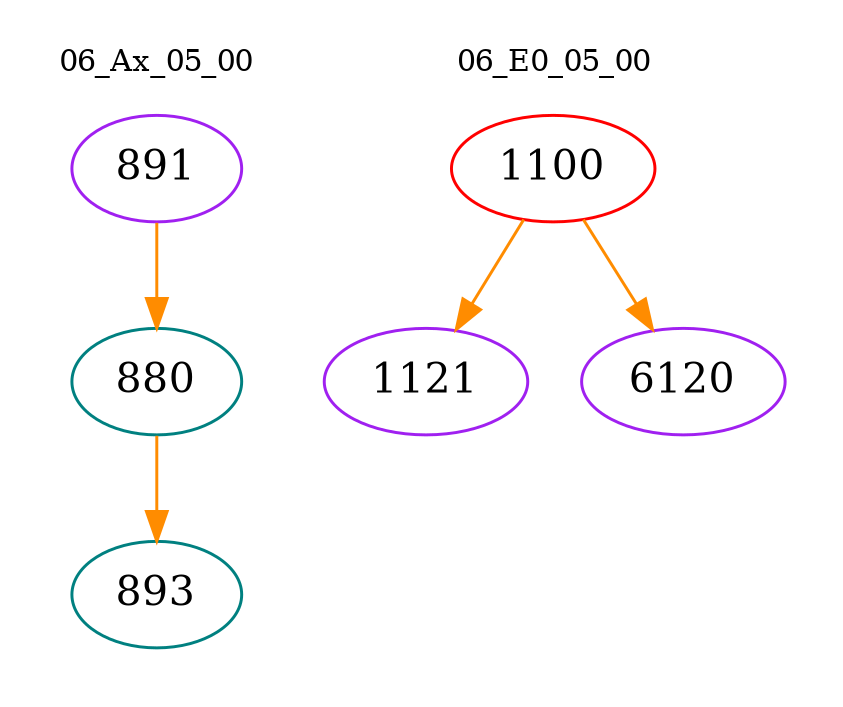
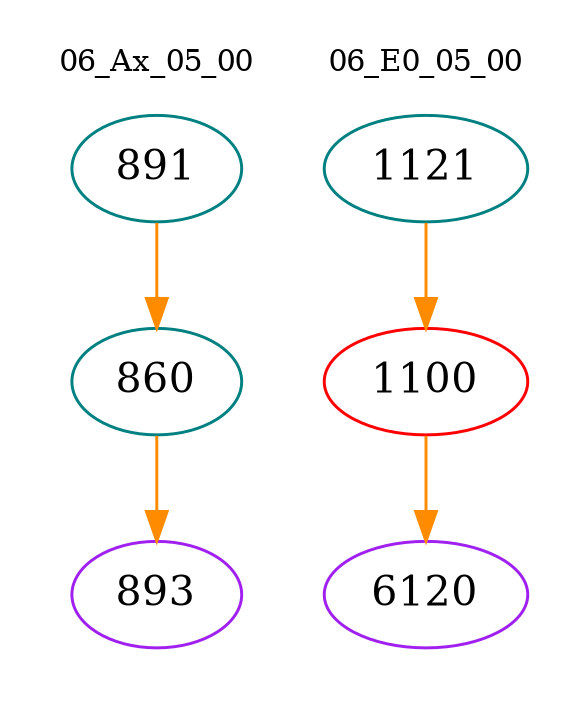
(157, 169) -> (157, 169)
(498, 262) -> (426, 261)
(157, 382) -> (157, 382)
(426, 382) -> (426, 169)
(157, 595) -> (157, 595)
